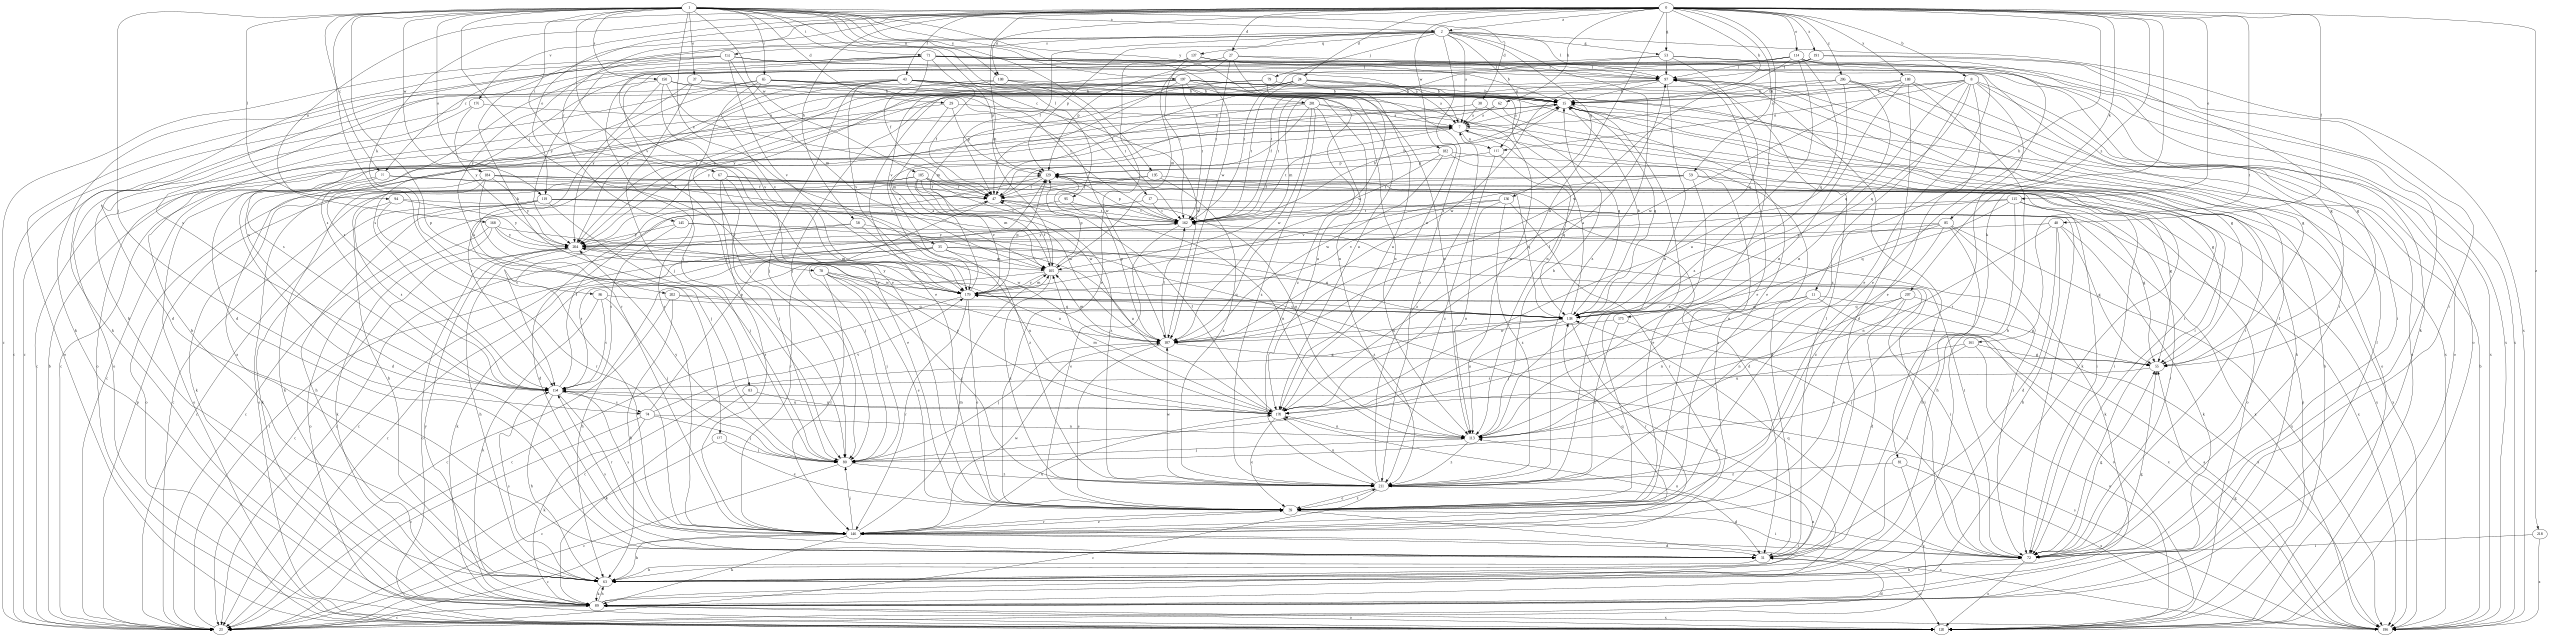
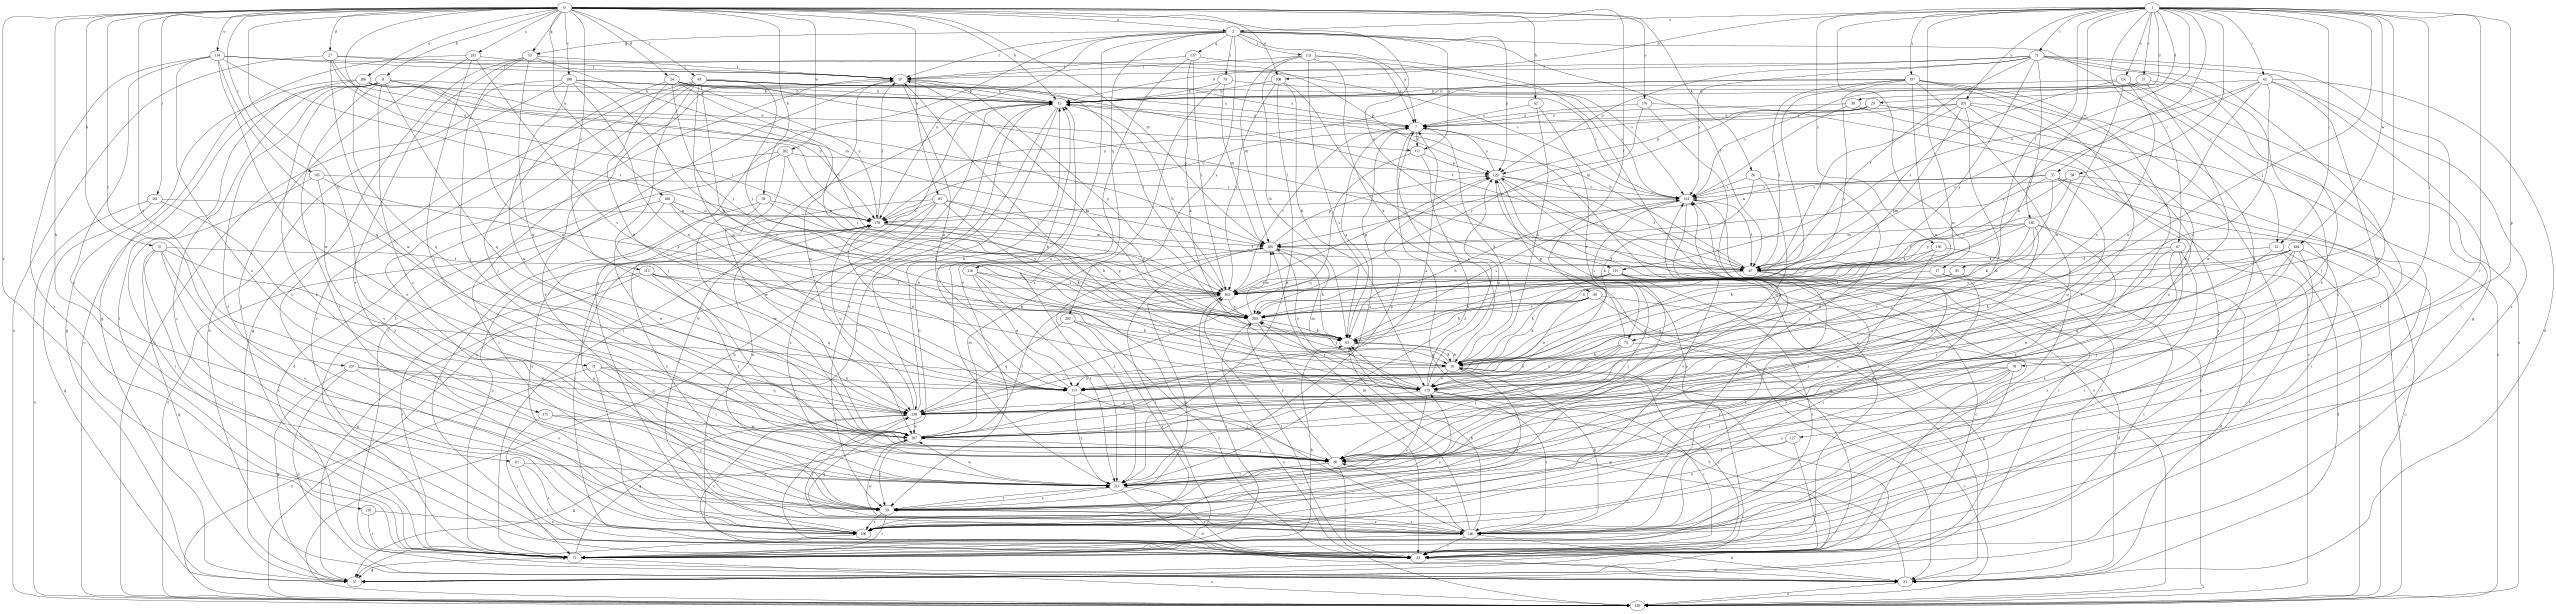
none -> (1470, 138)
(1506, 199) -> (970, 271)
(750, 391) -> none
none -> (1567, 405)
